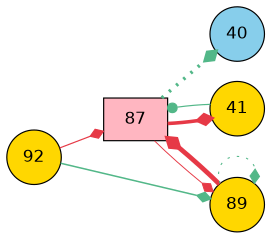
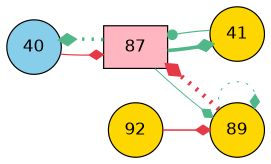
(183, 122) -> (183, 49)
(75, 142) -> (75, 55)
(178, 162) -> (178, 89)
(199, 165) -> (199, 92)
(129, 179) -> (179, 130)
